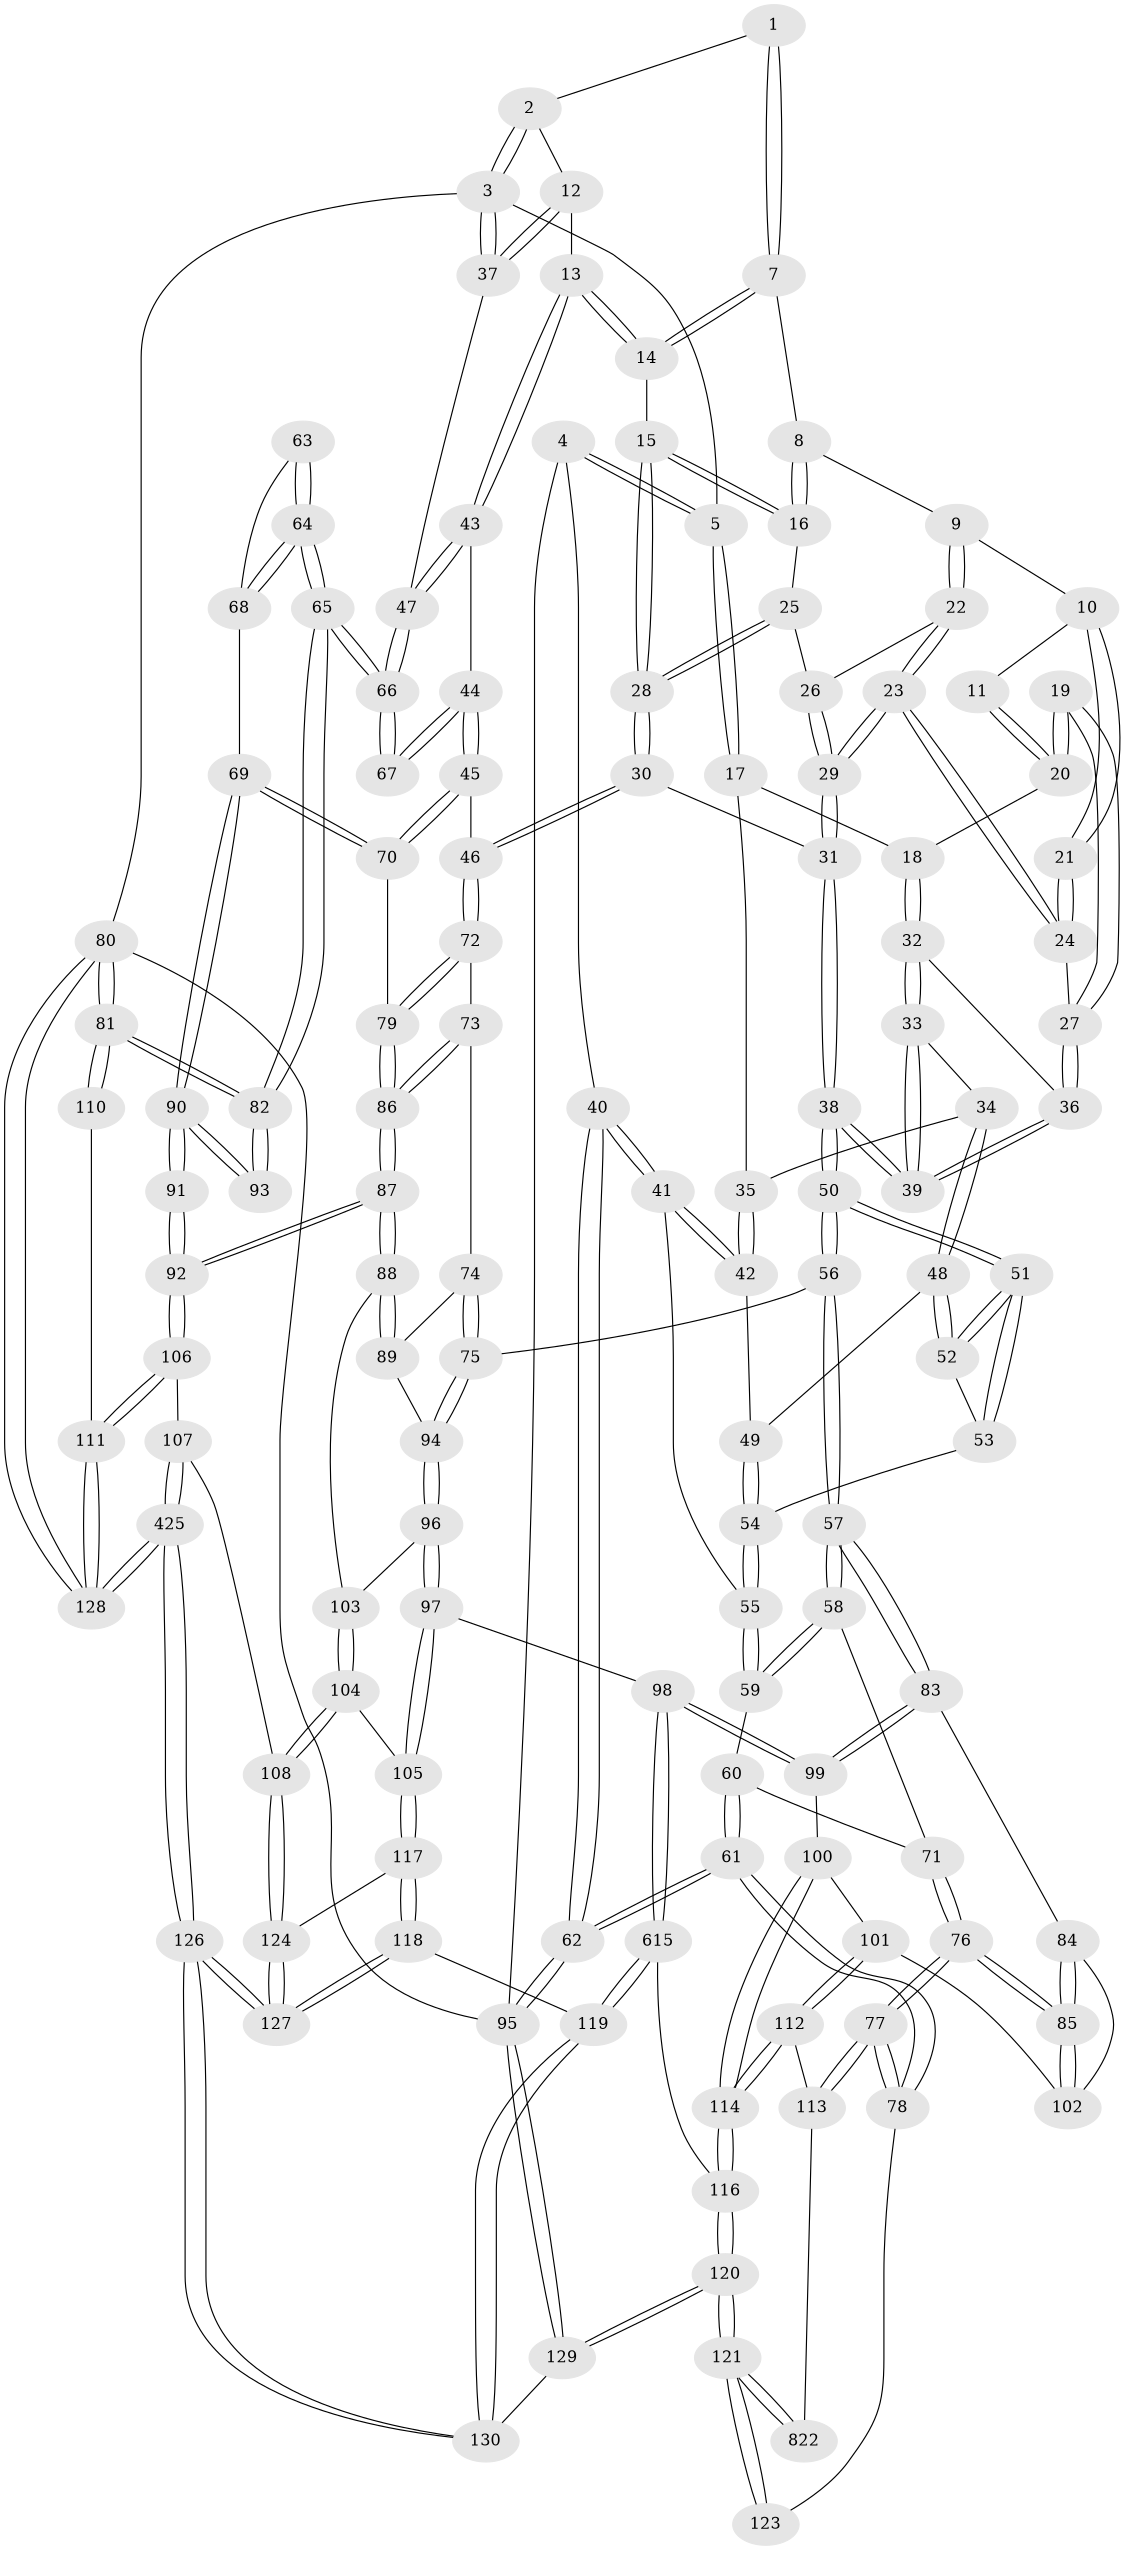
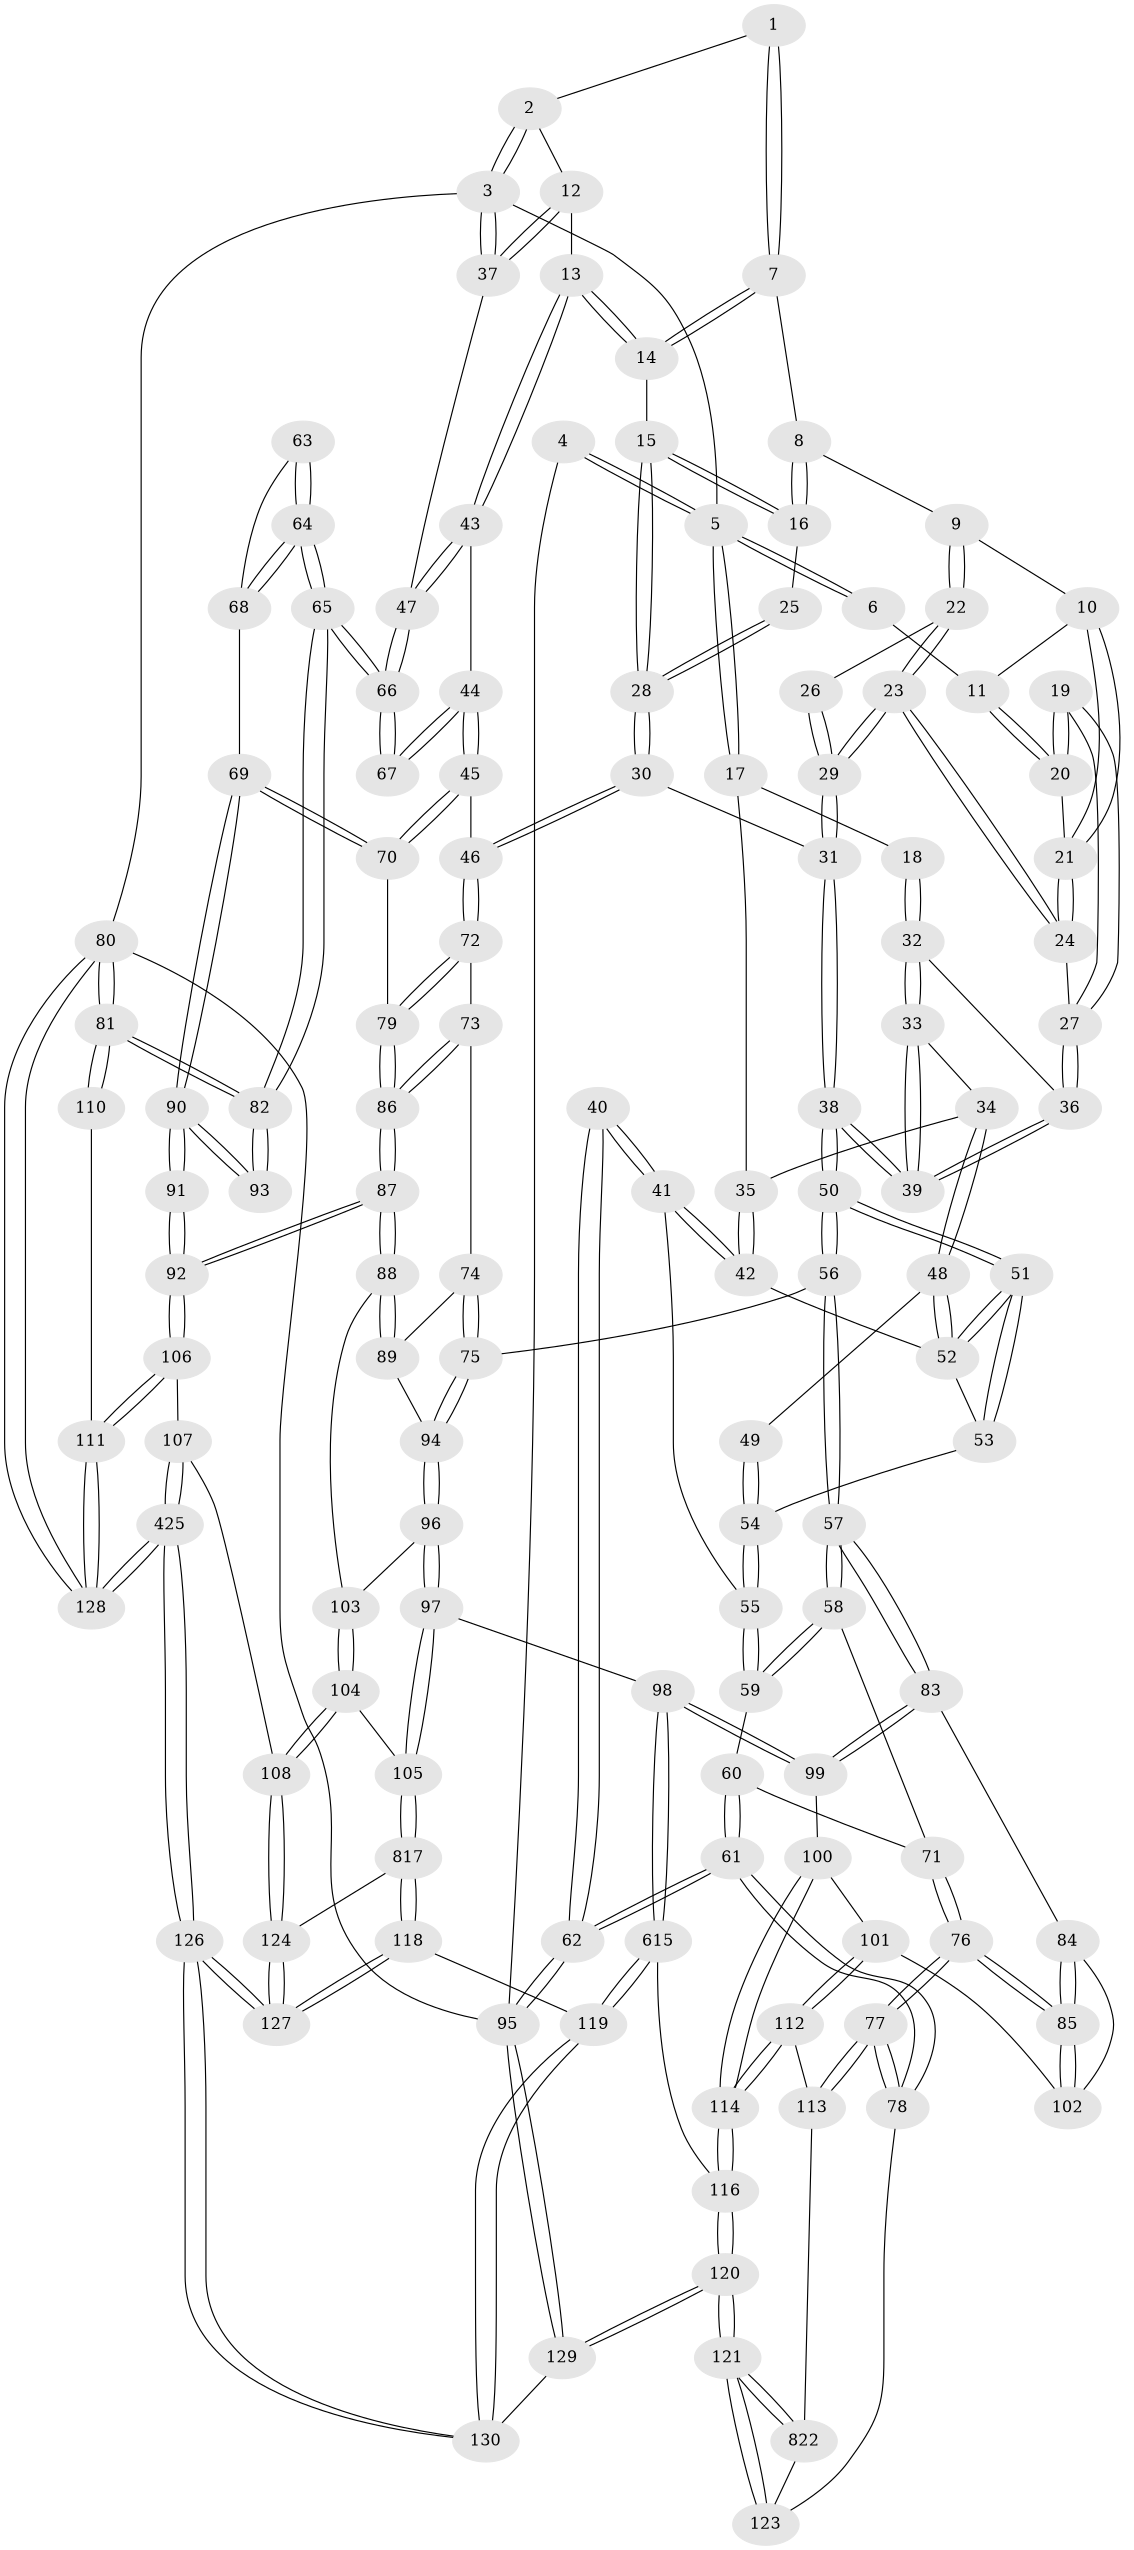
none -> (873, 609)
(801, 650) -> none
(578, 775) -> none
(994, 813) -> (1063, 817)
(749, 1358) -> (845, 1319)
(408, 1858) -> (408, 1858)
none -> (785, 2483)
